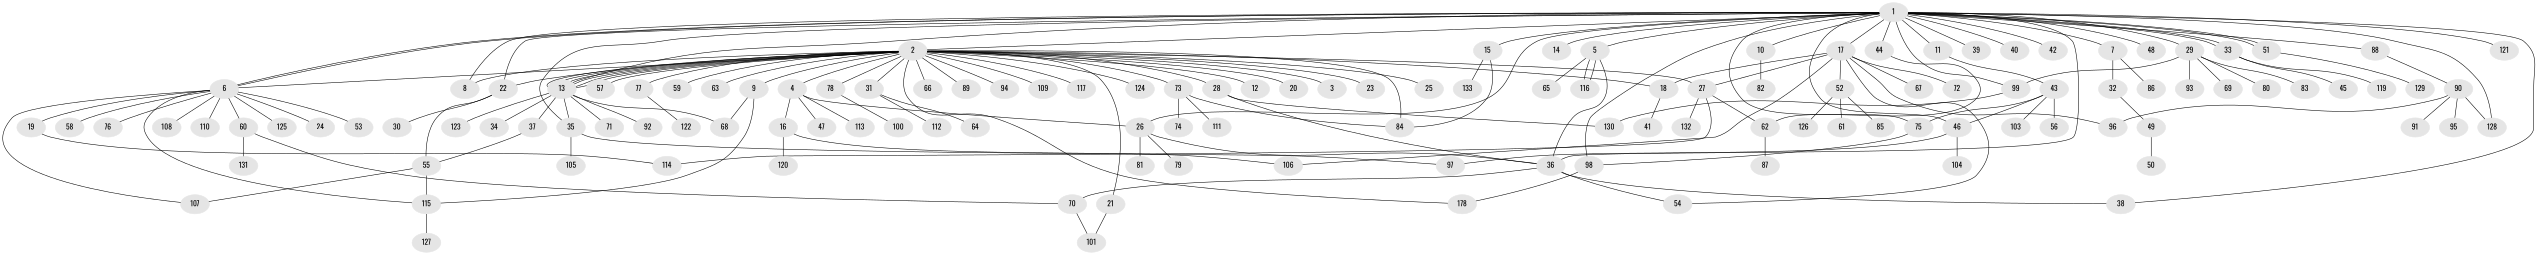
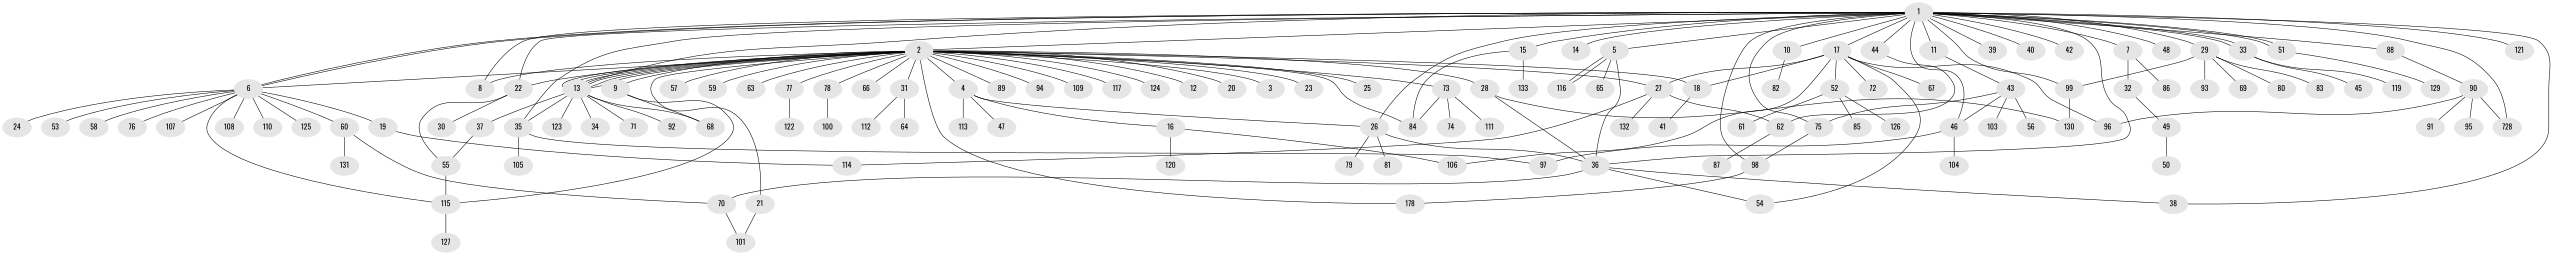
(2492, 127) -> (2507, 127)
(311, 185) -> none
